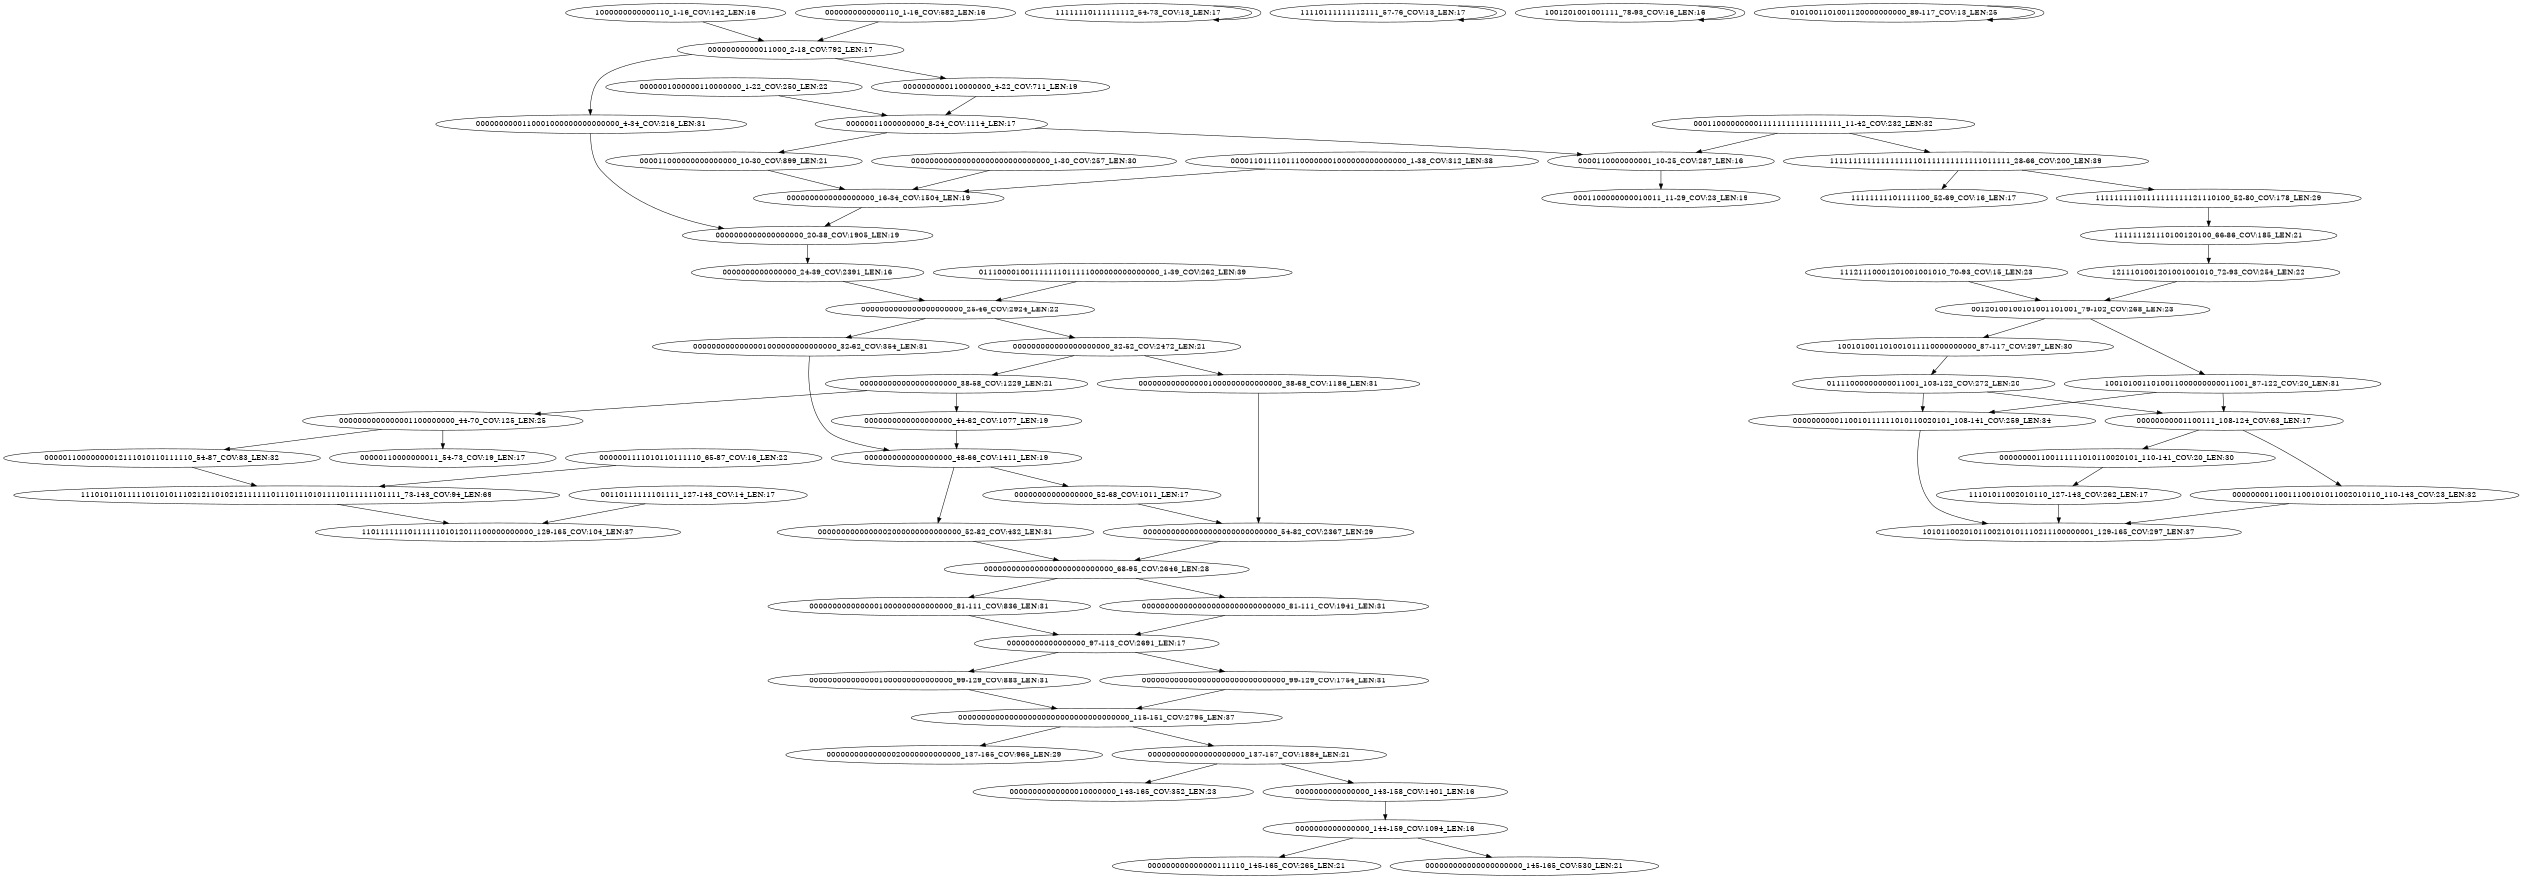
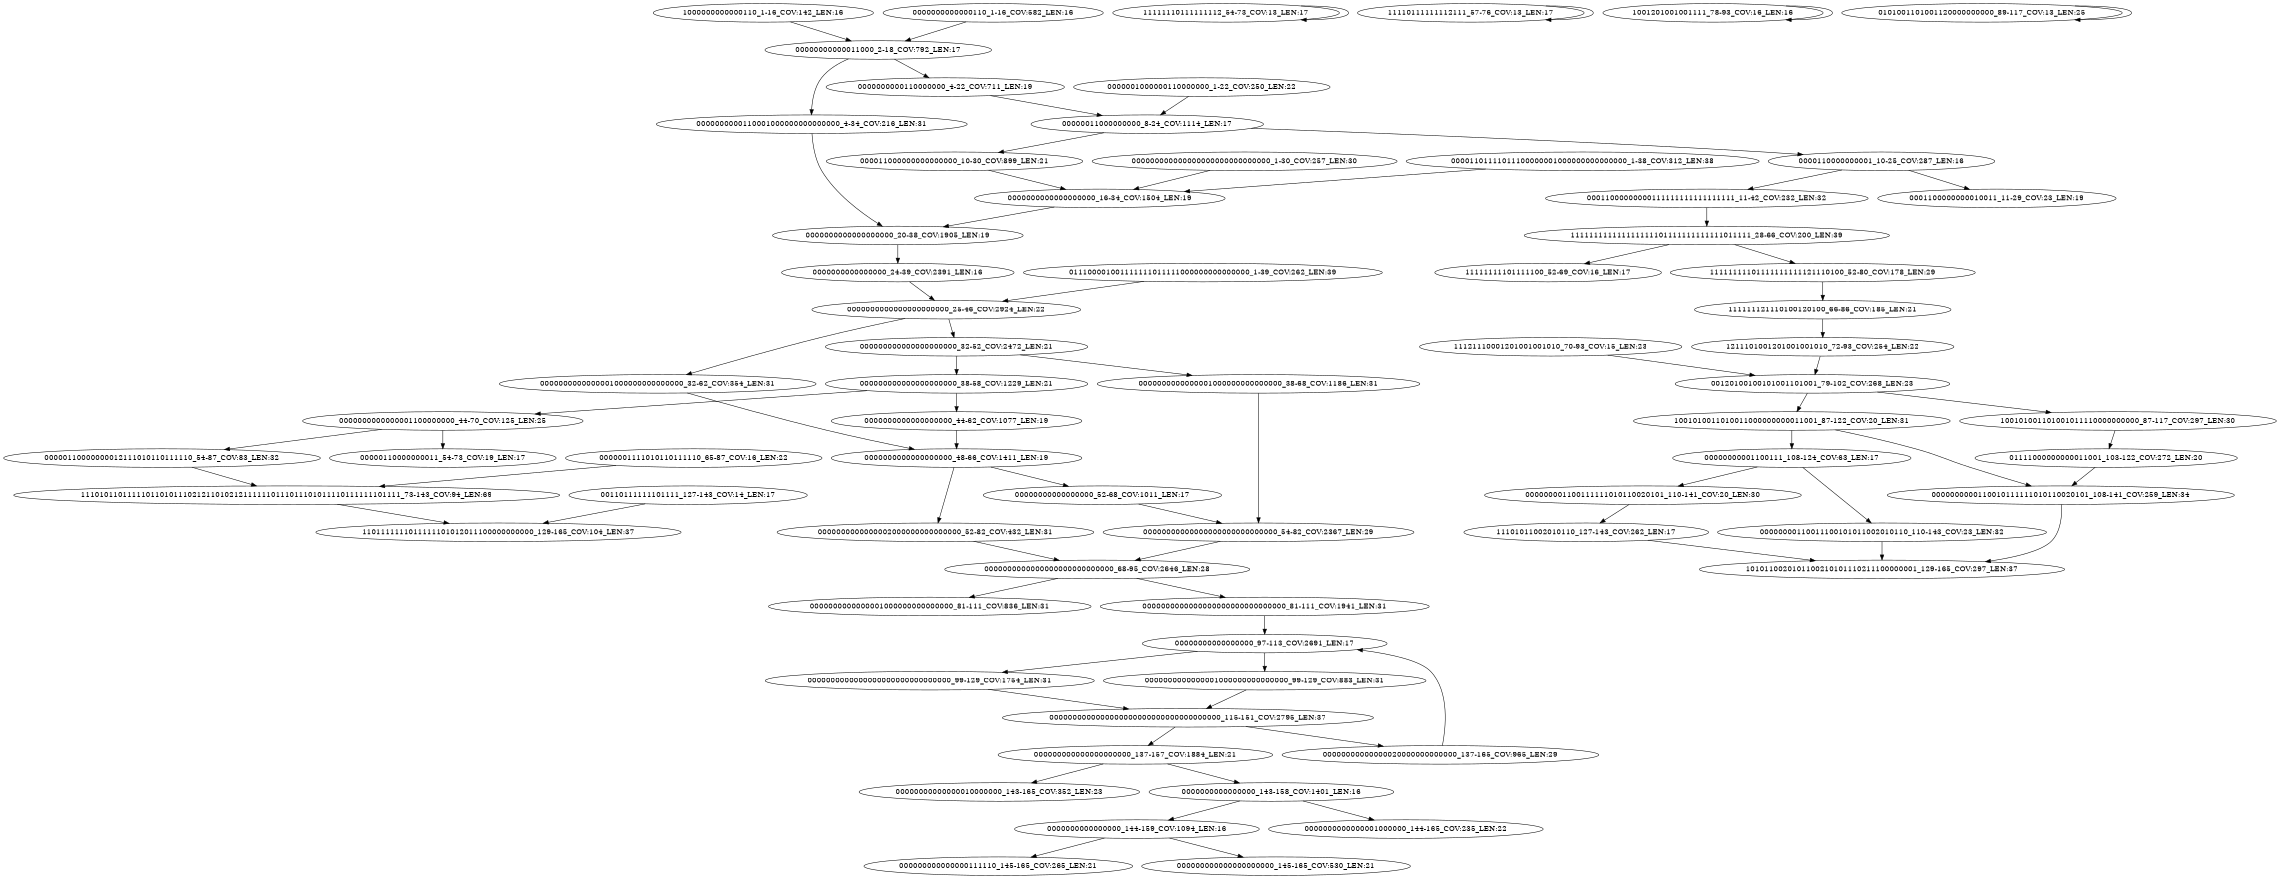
(1739, 142) -> (1797, 179)
(2059, 401) -> none
(1011, 625) -> (1432, 674)
none -> (1406, 829)
